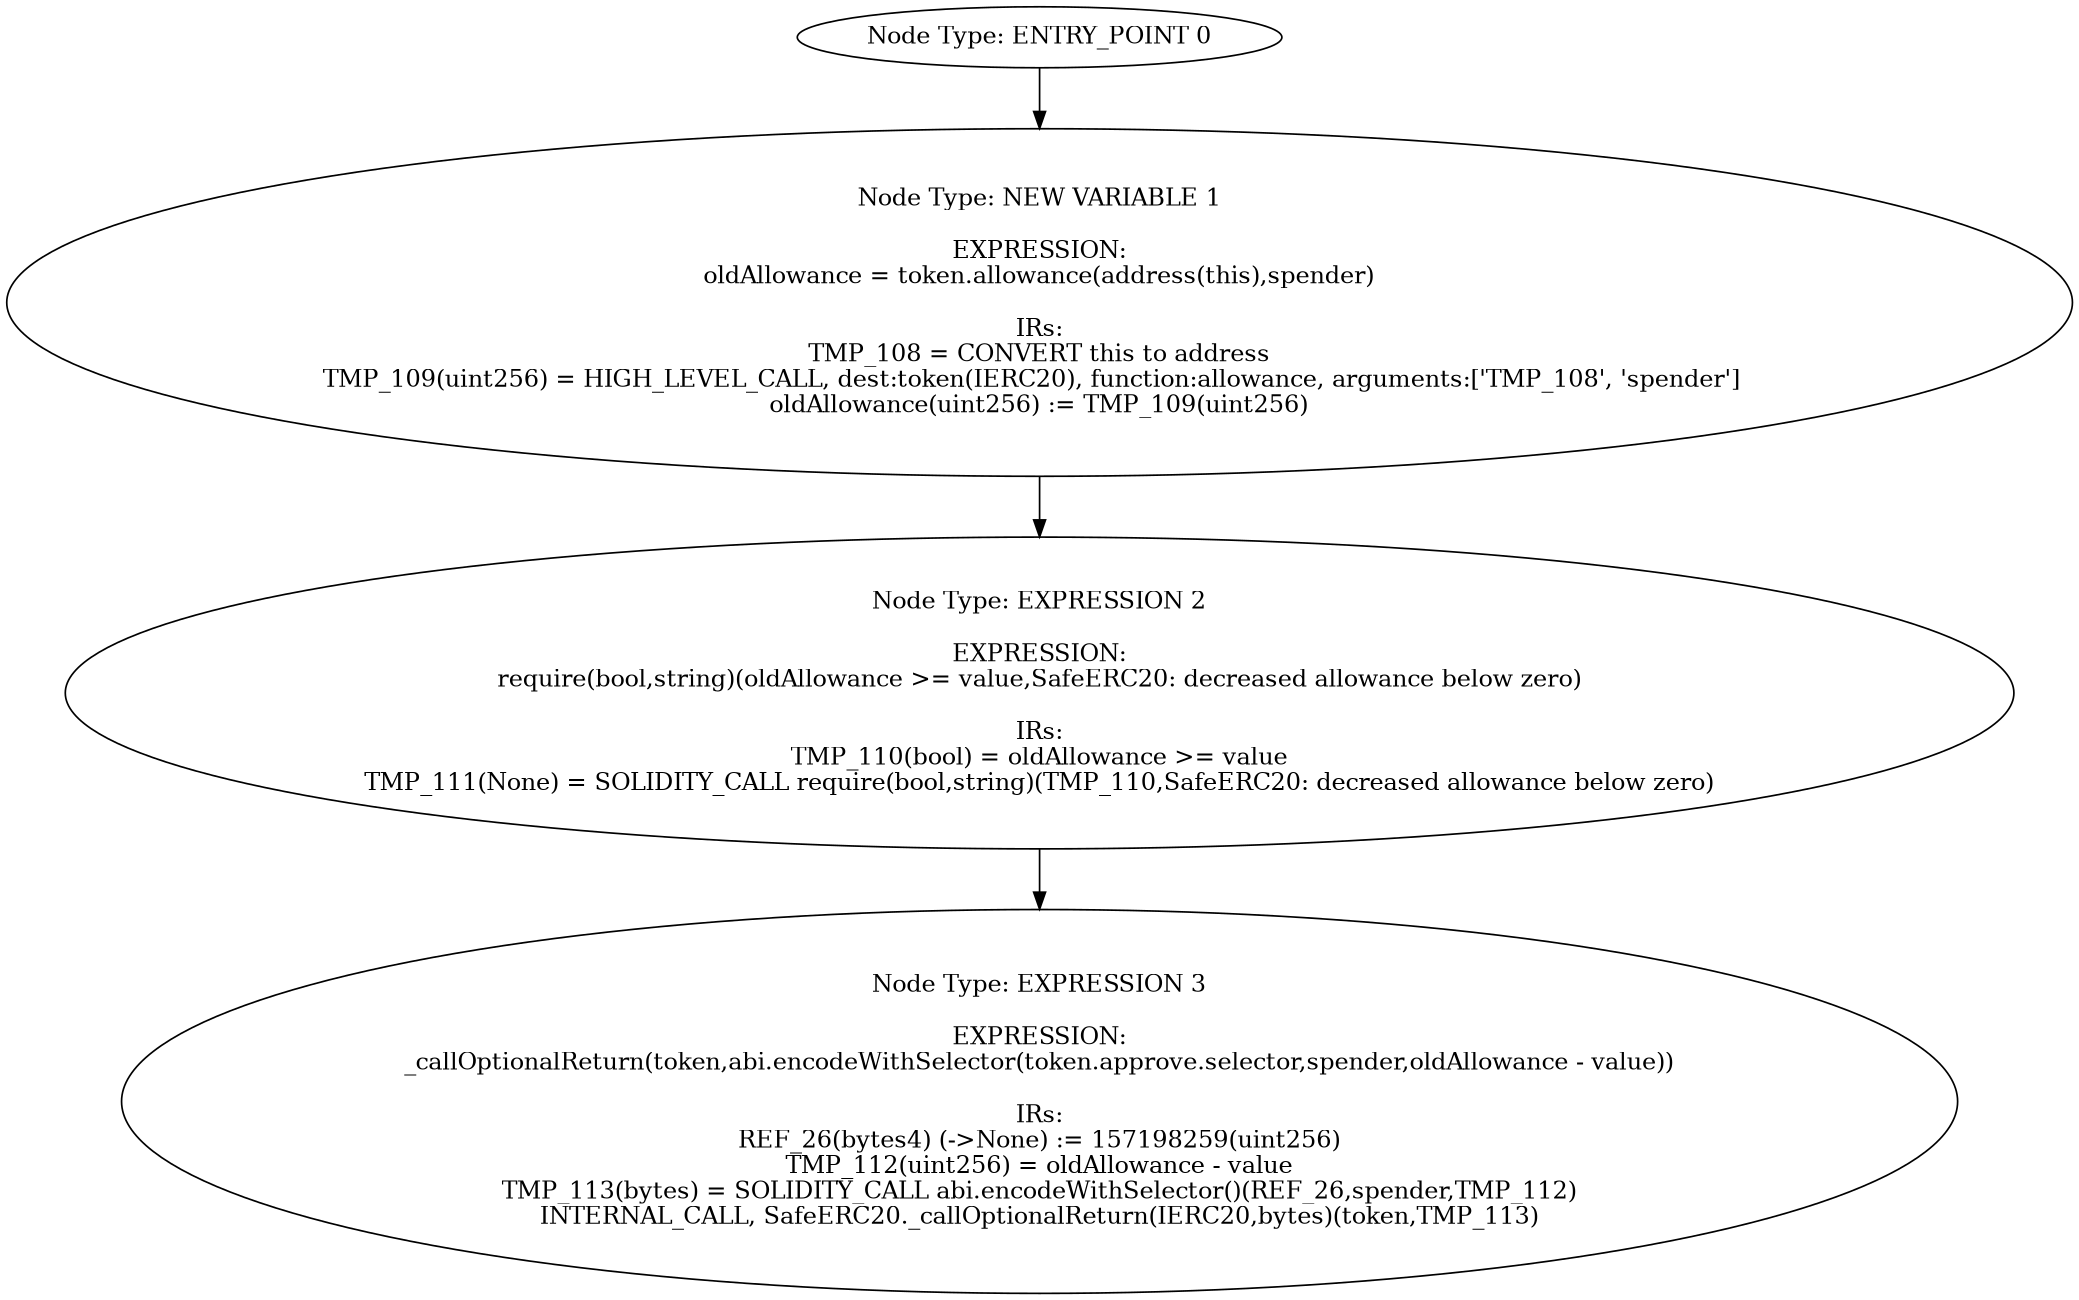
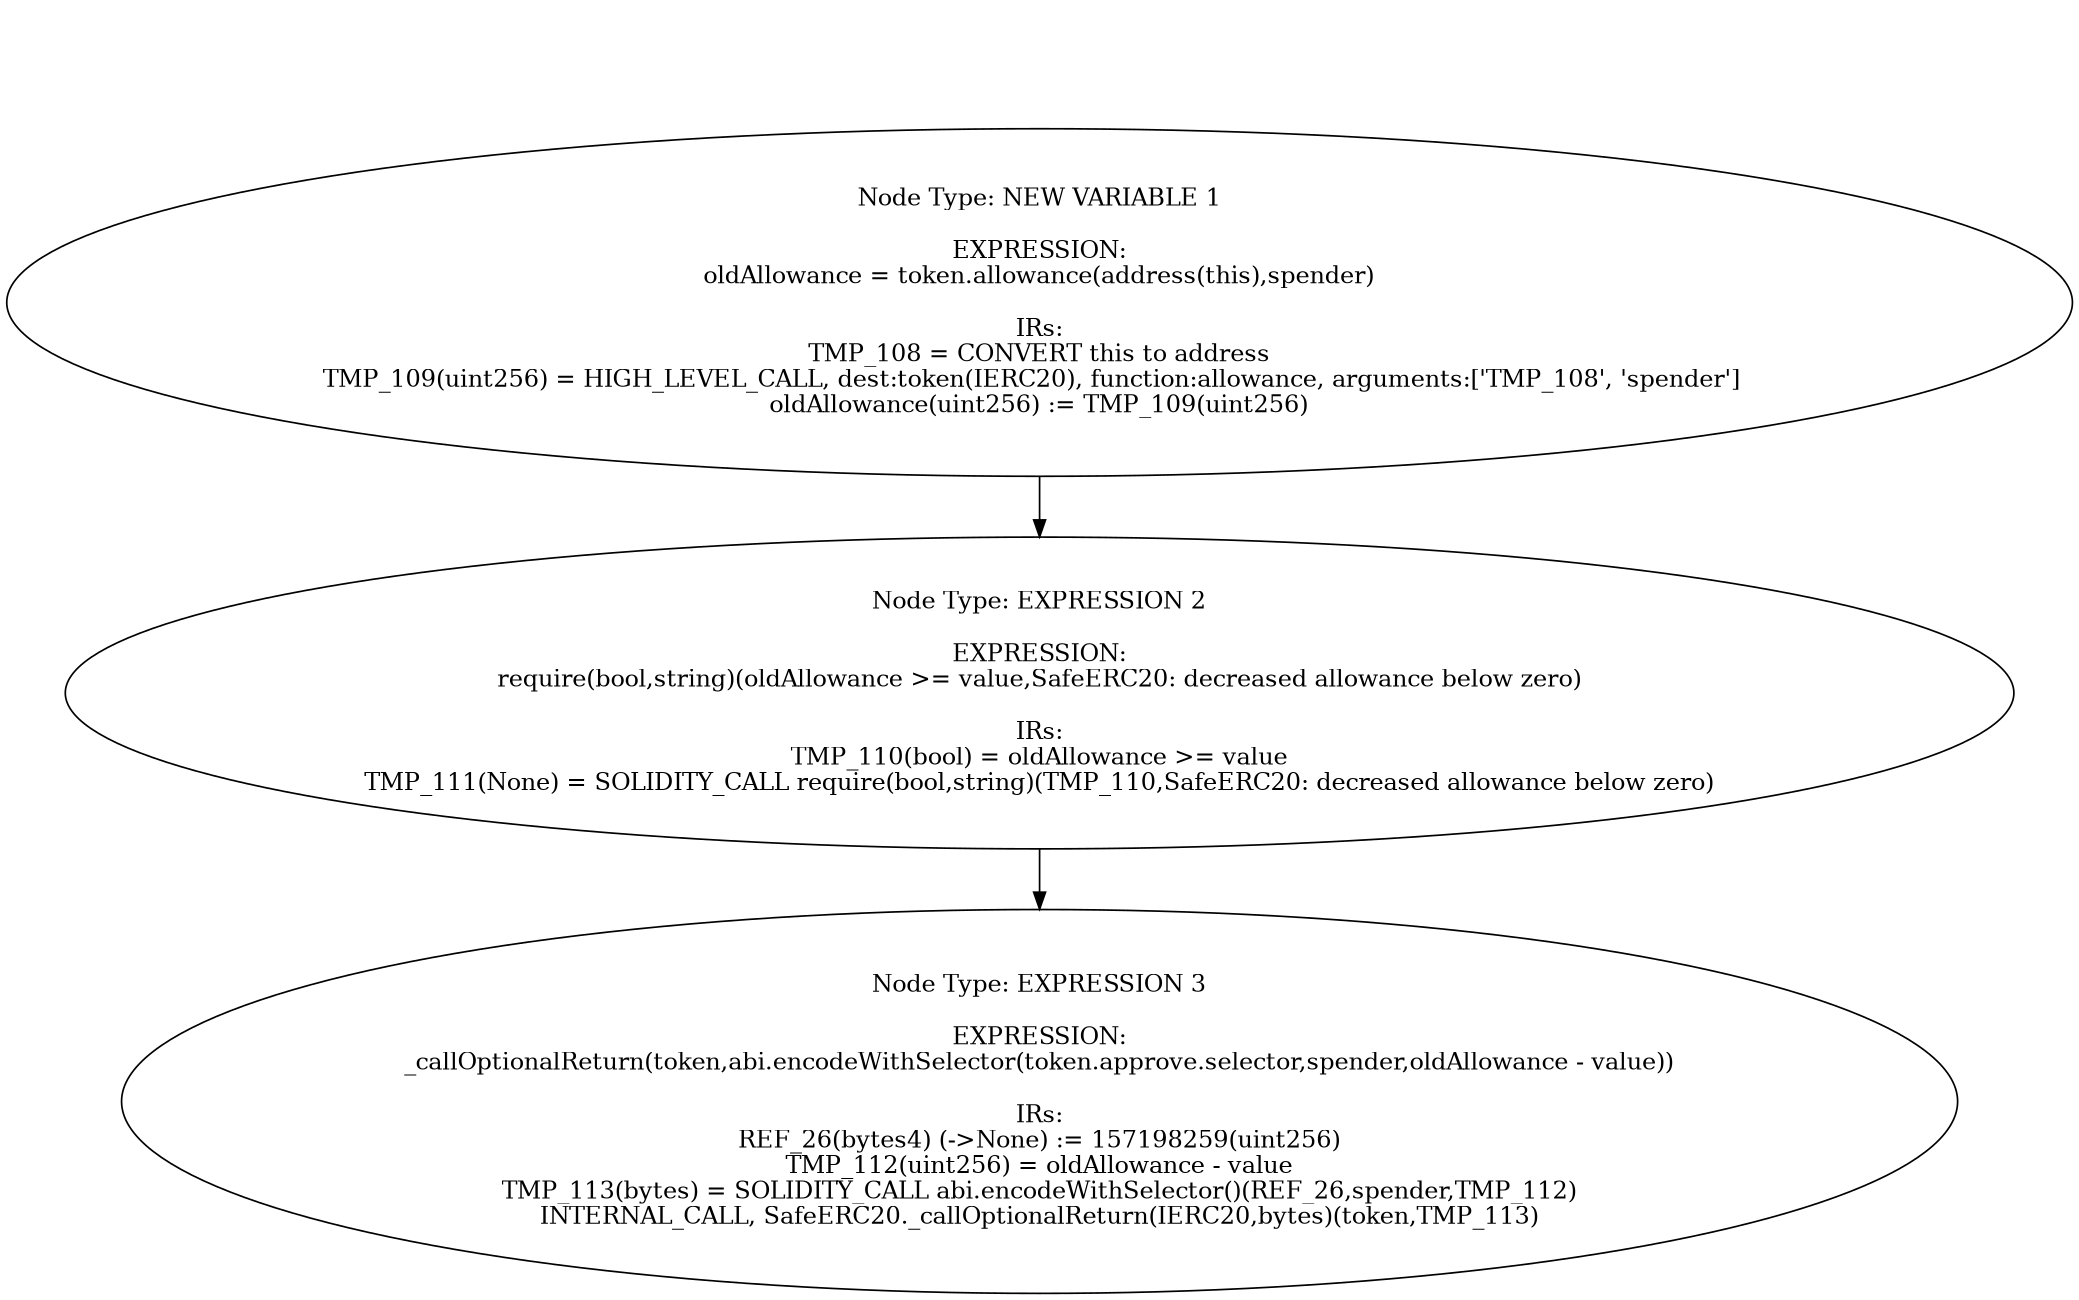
(1040, 37) -> none
